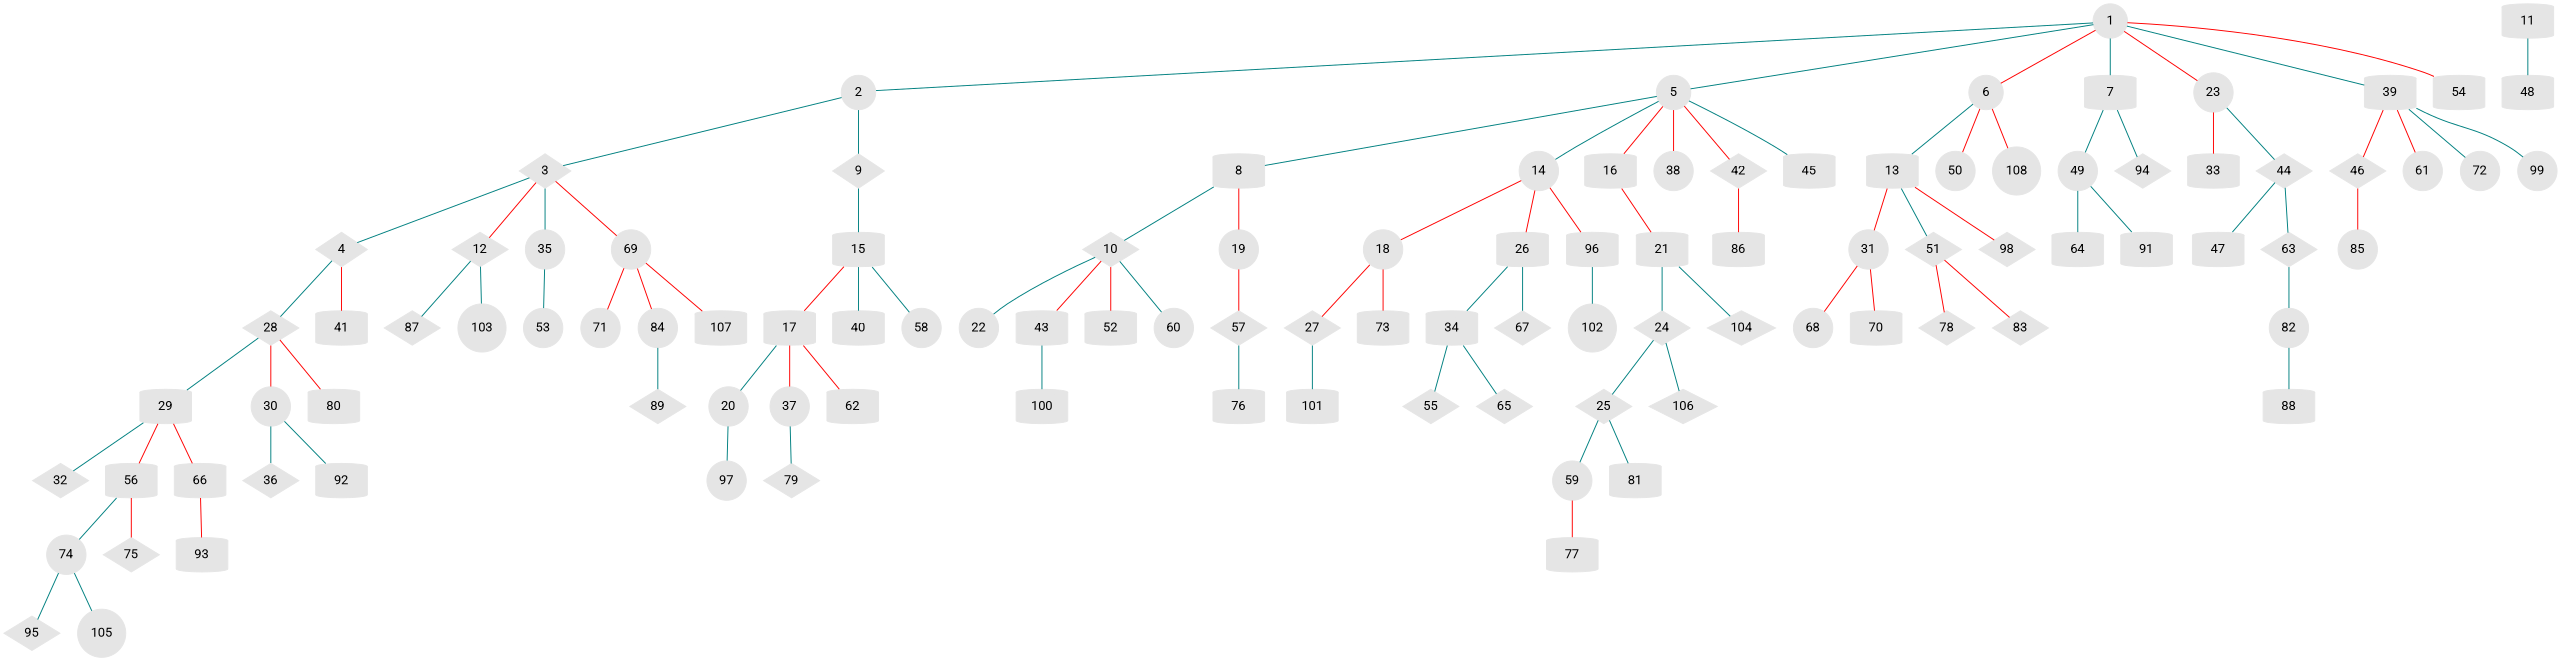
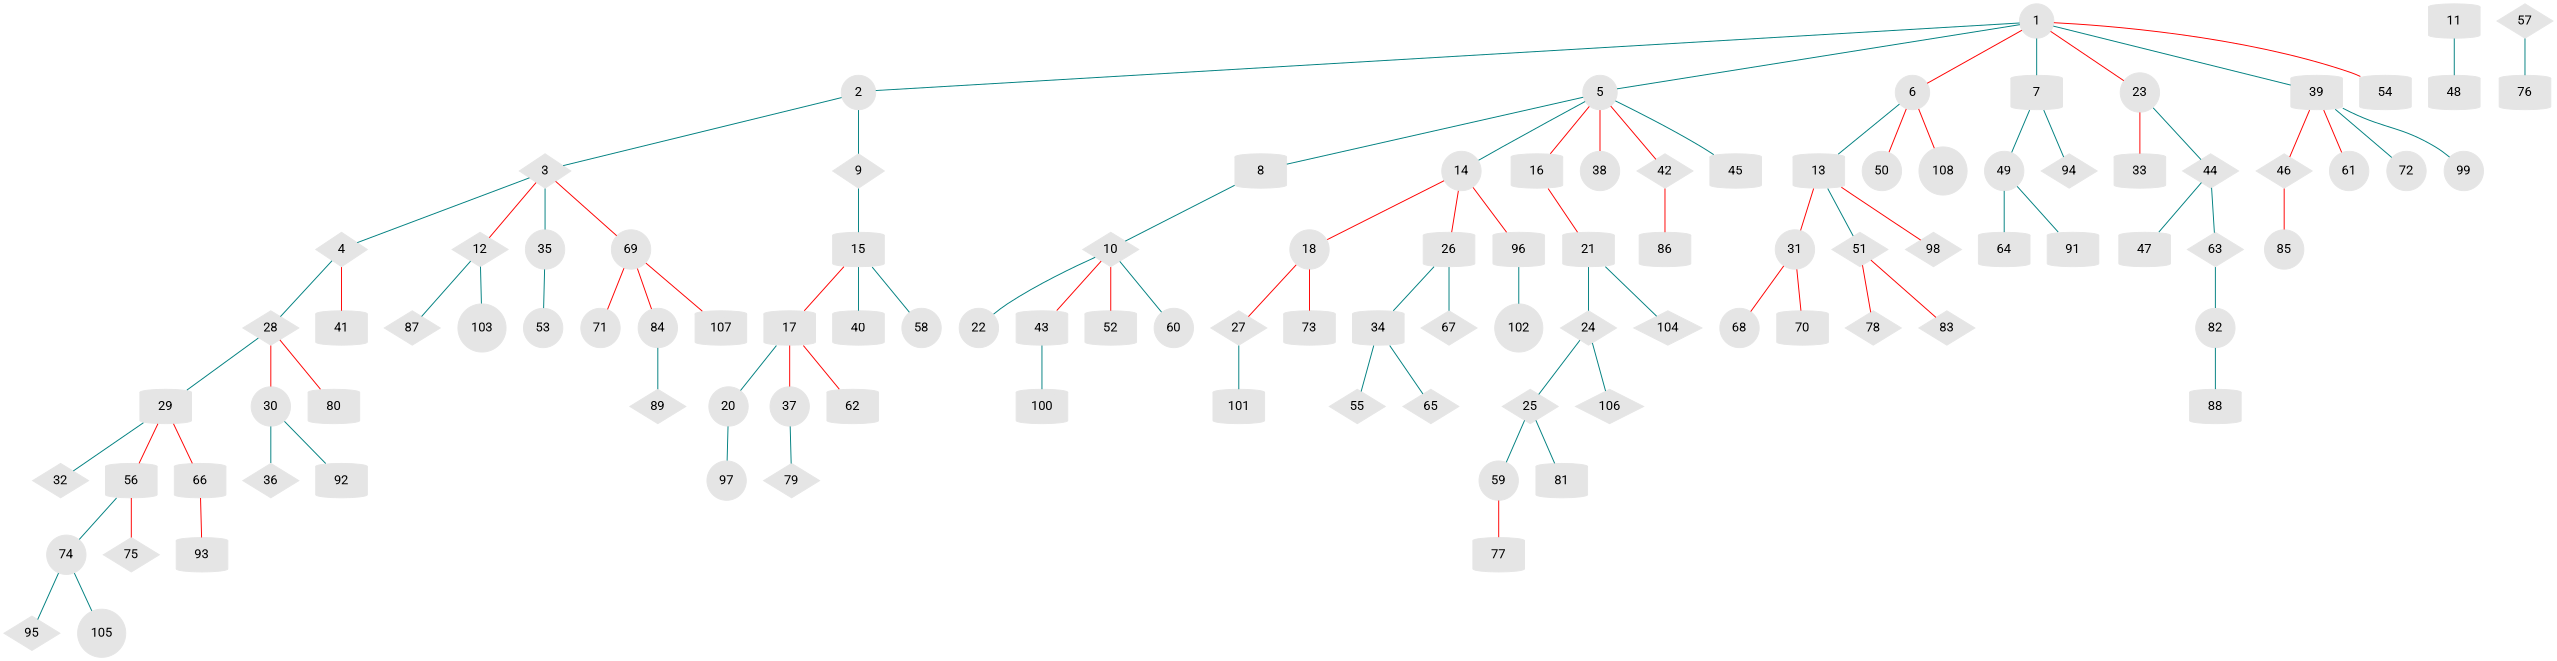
(1239, 249) -> none
